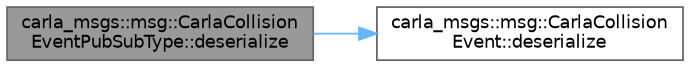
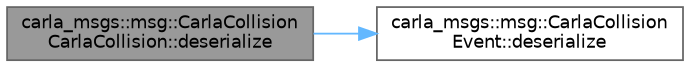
(160, 34) -> (160, 34)
